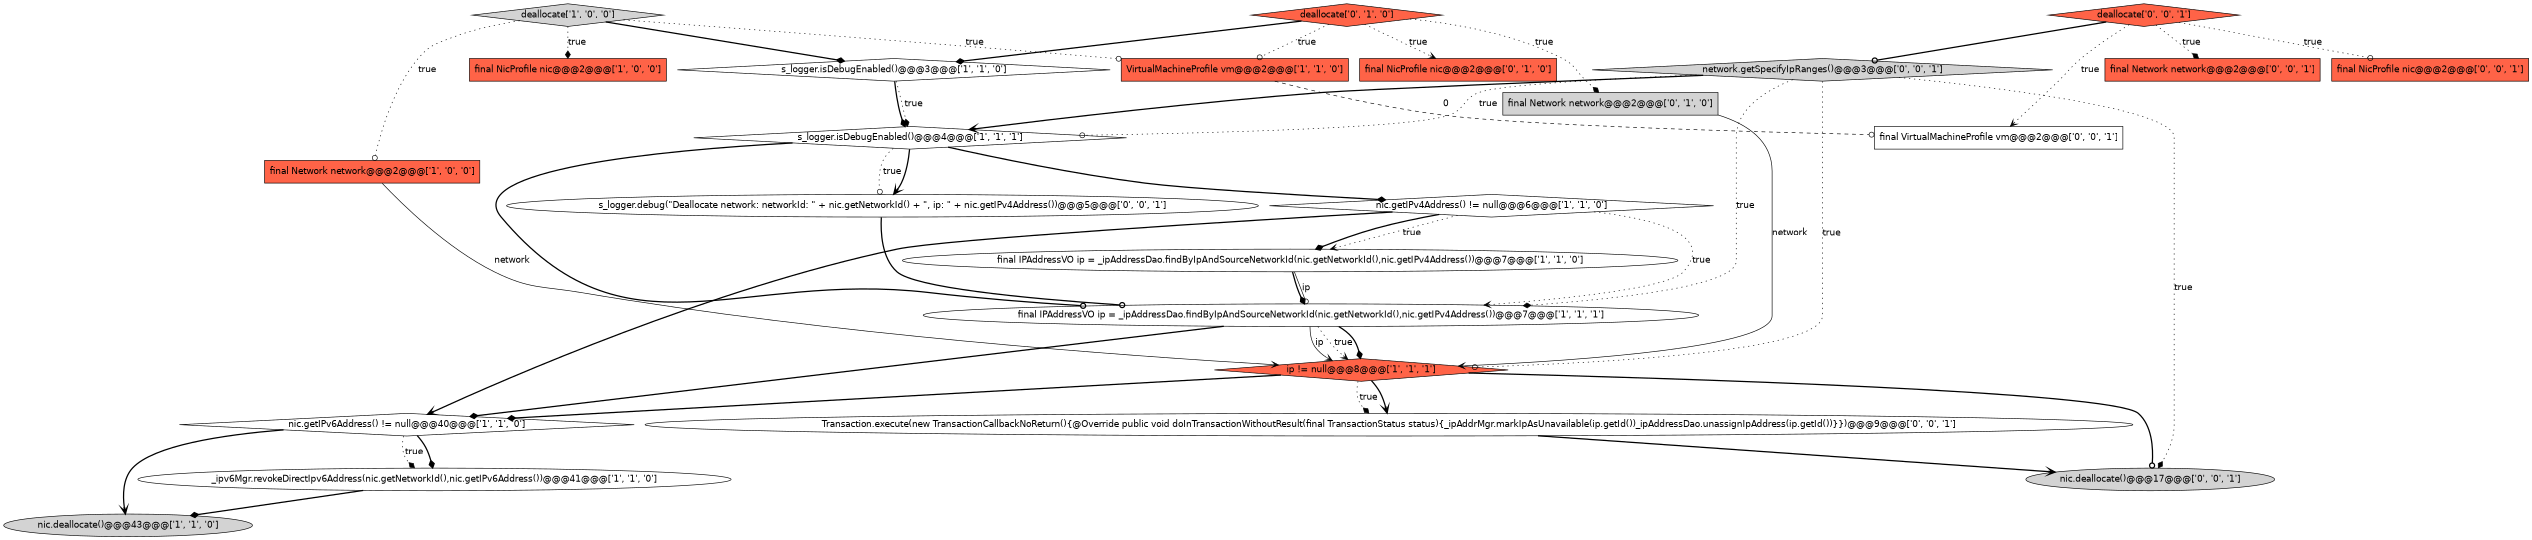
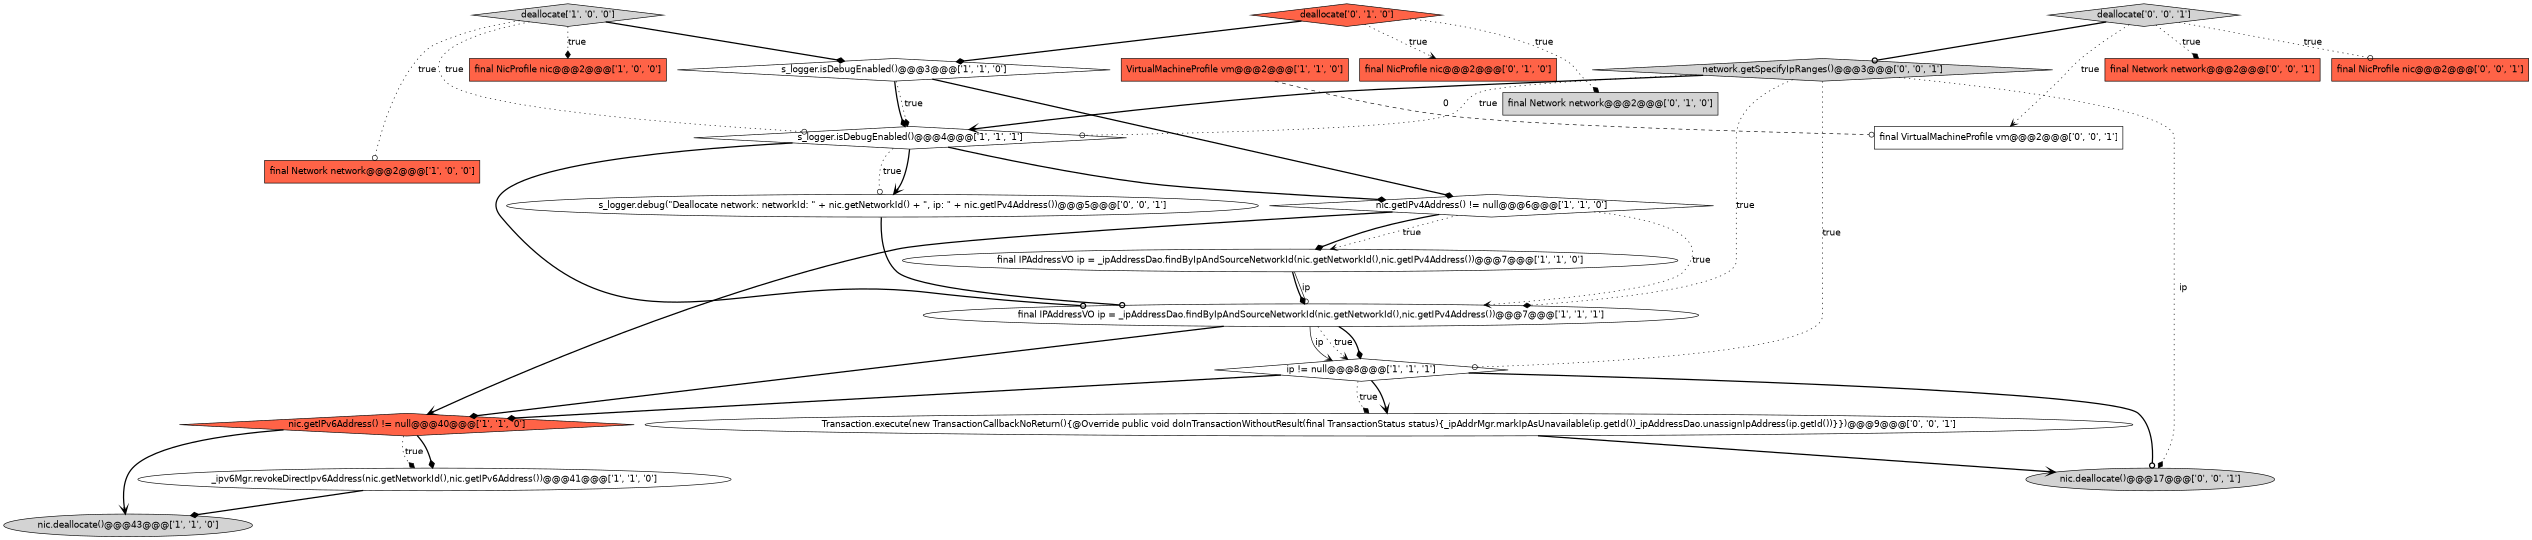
(2144, 15) -> (2144, 15)
(870, 39) -> (561, 110)
(1295, 40) -> none
none -> (1189, 137)
(2183, 288) -> (2183, 288)
(810, 325) -> none
(1735, 337) -> none
(1361, 370) -> (1361, 370)
(407, 425) -> (407, 425)
